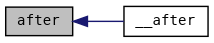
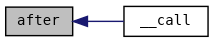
(166, 21) -> (166, 21)
